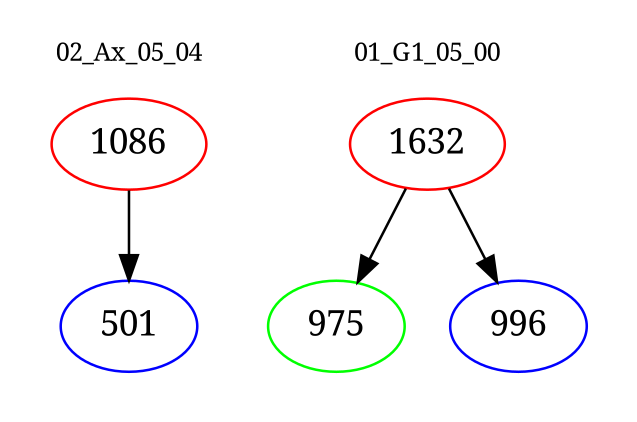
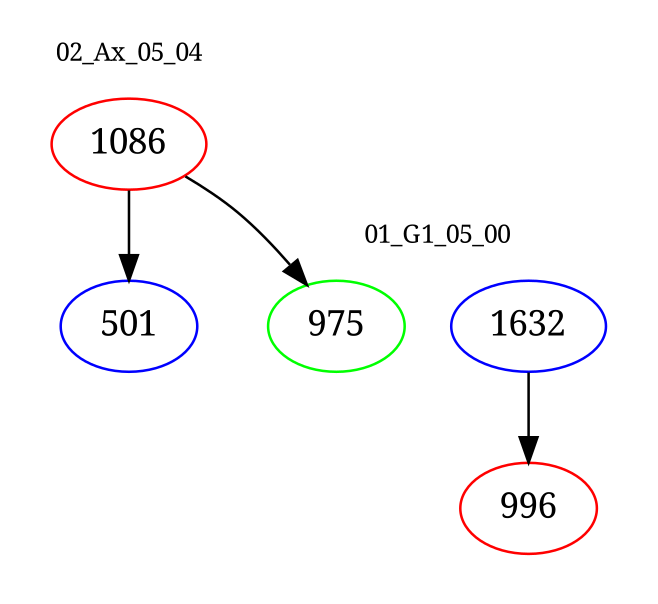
(427, 144) -> (529, 326)
(388, 224) -> (264, 237)
(518, 326) -> (529, 508)
